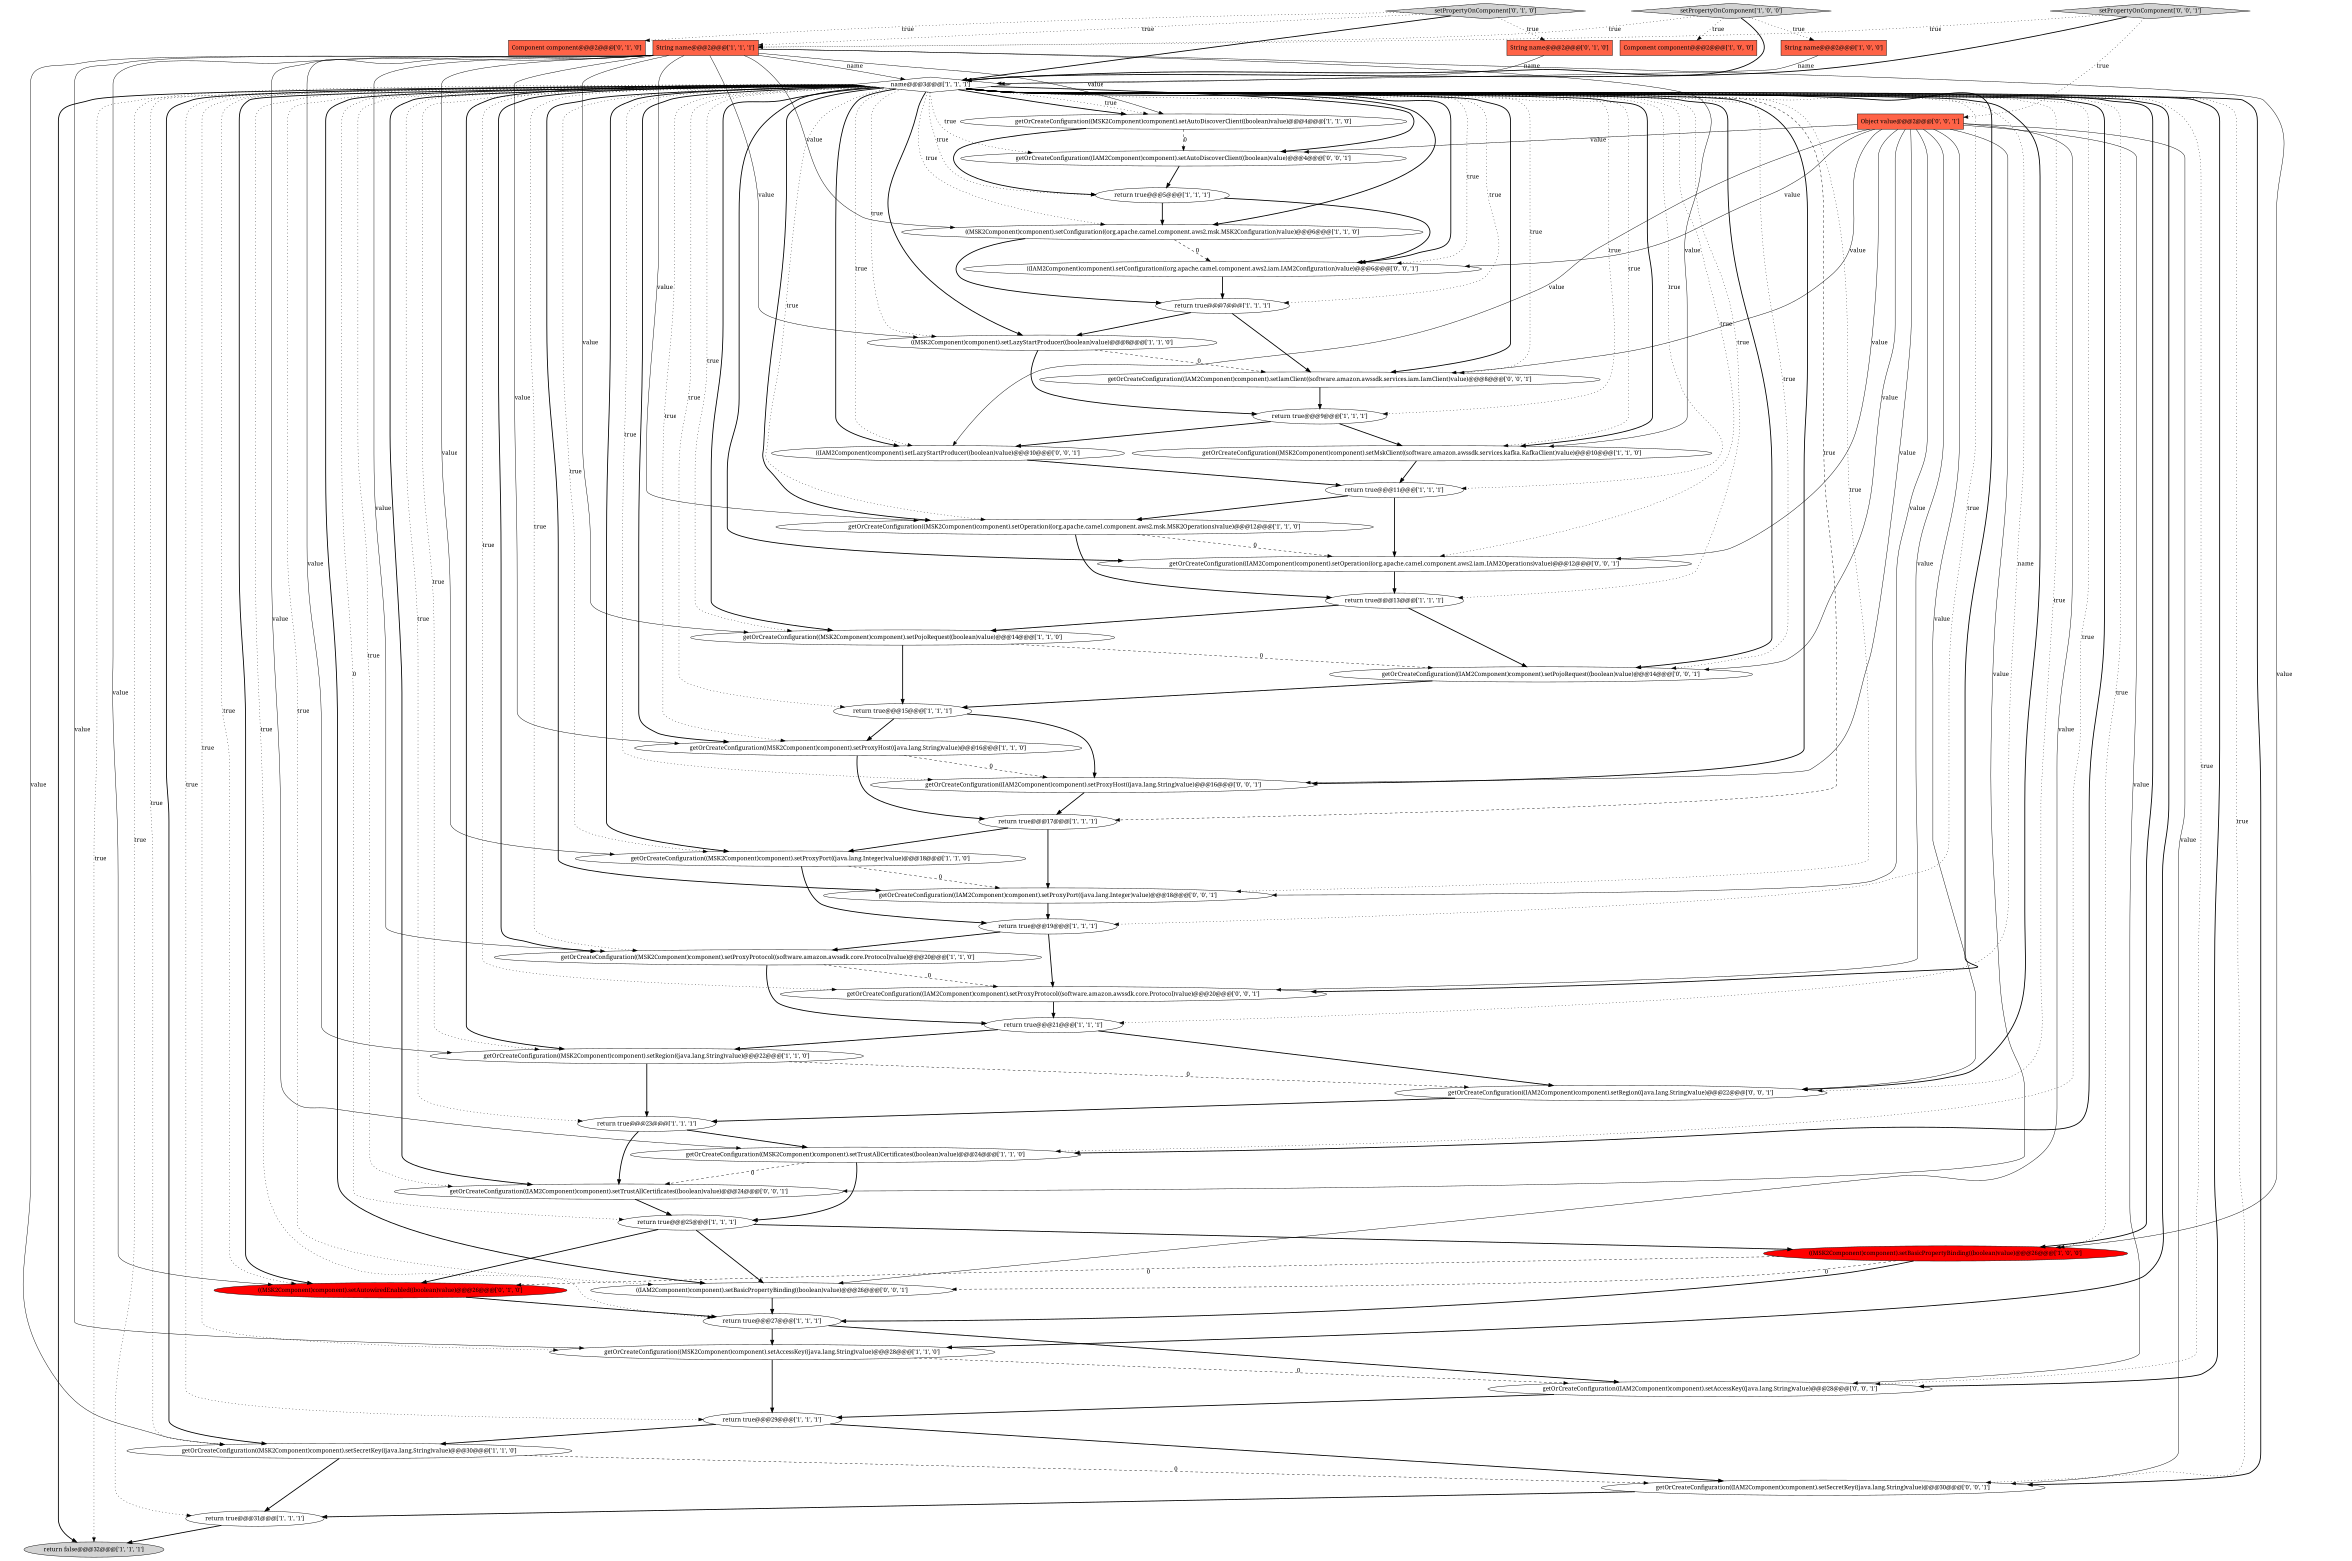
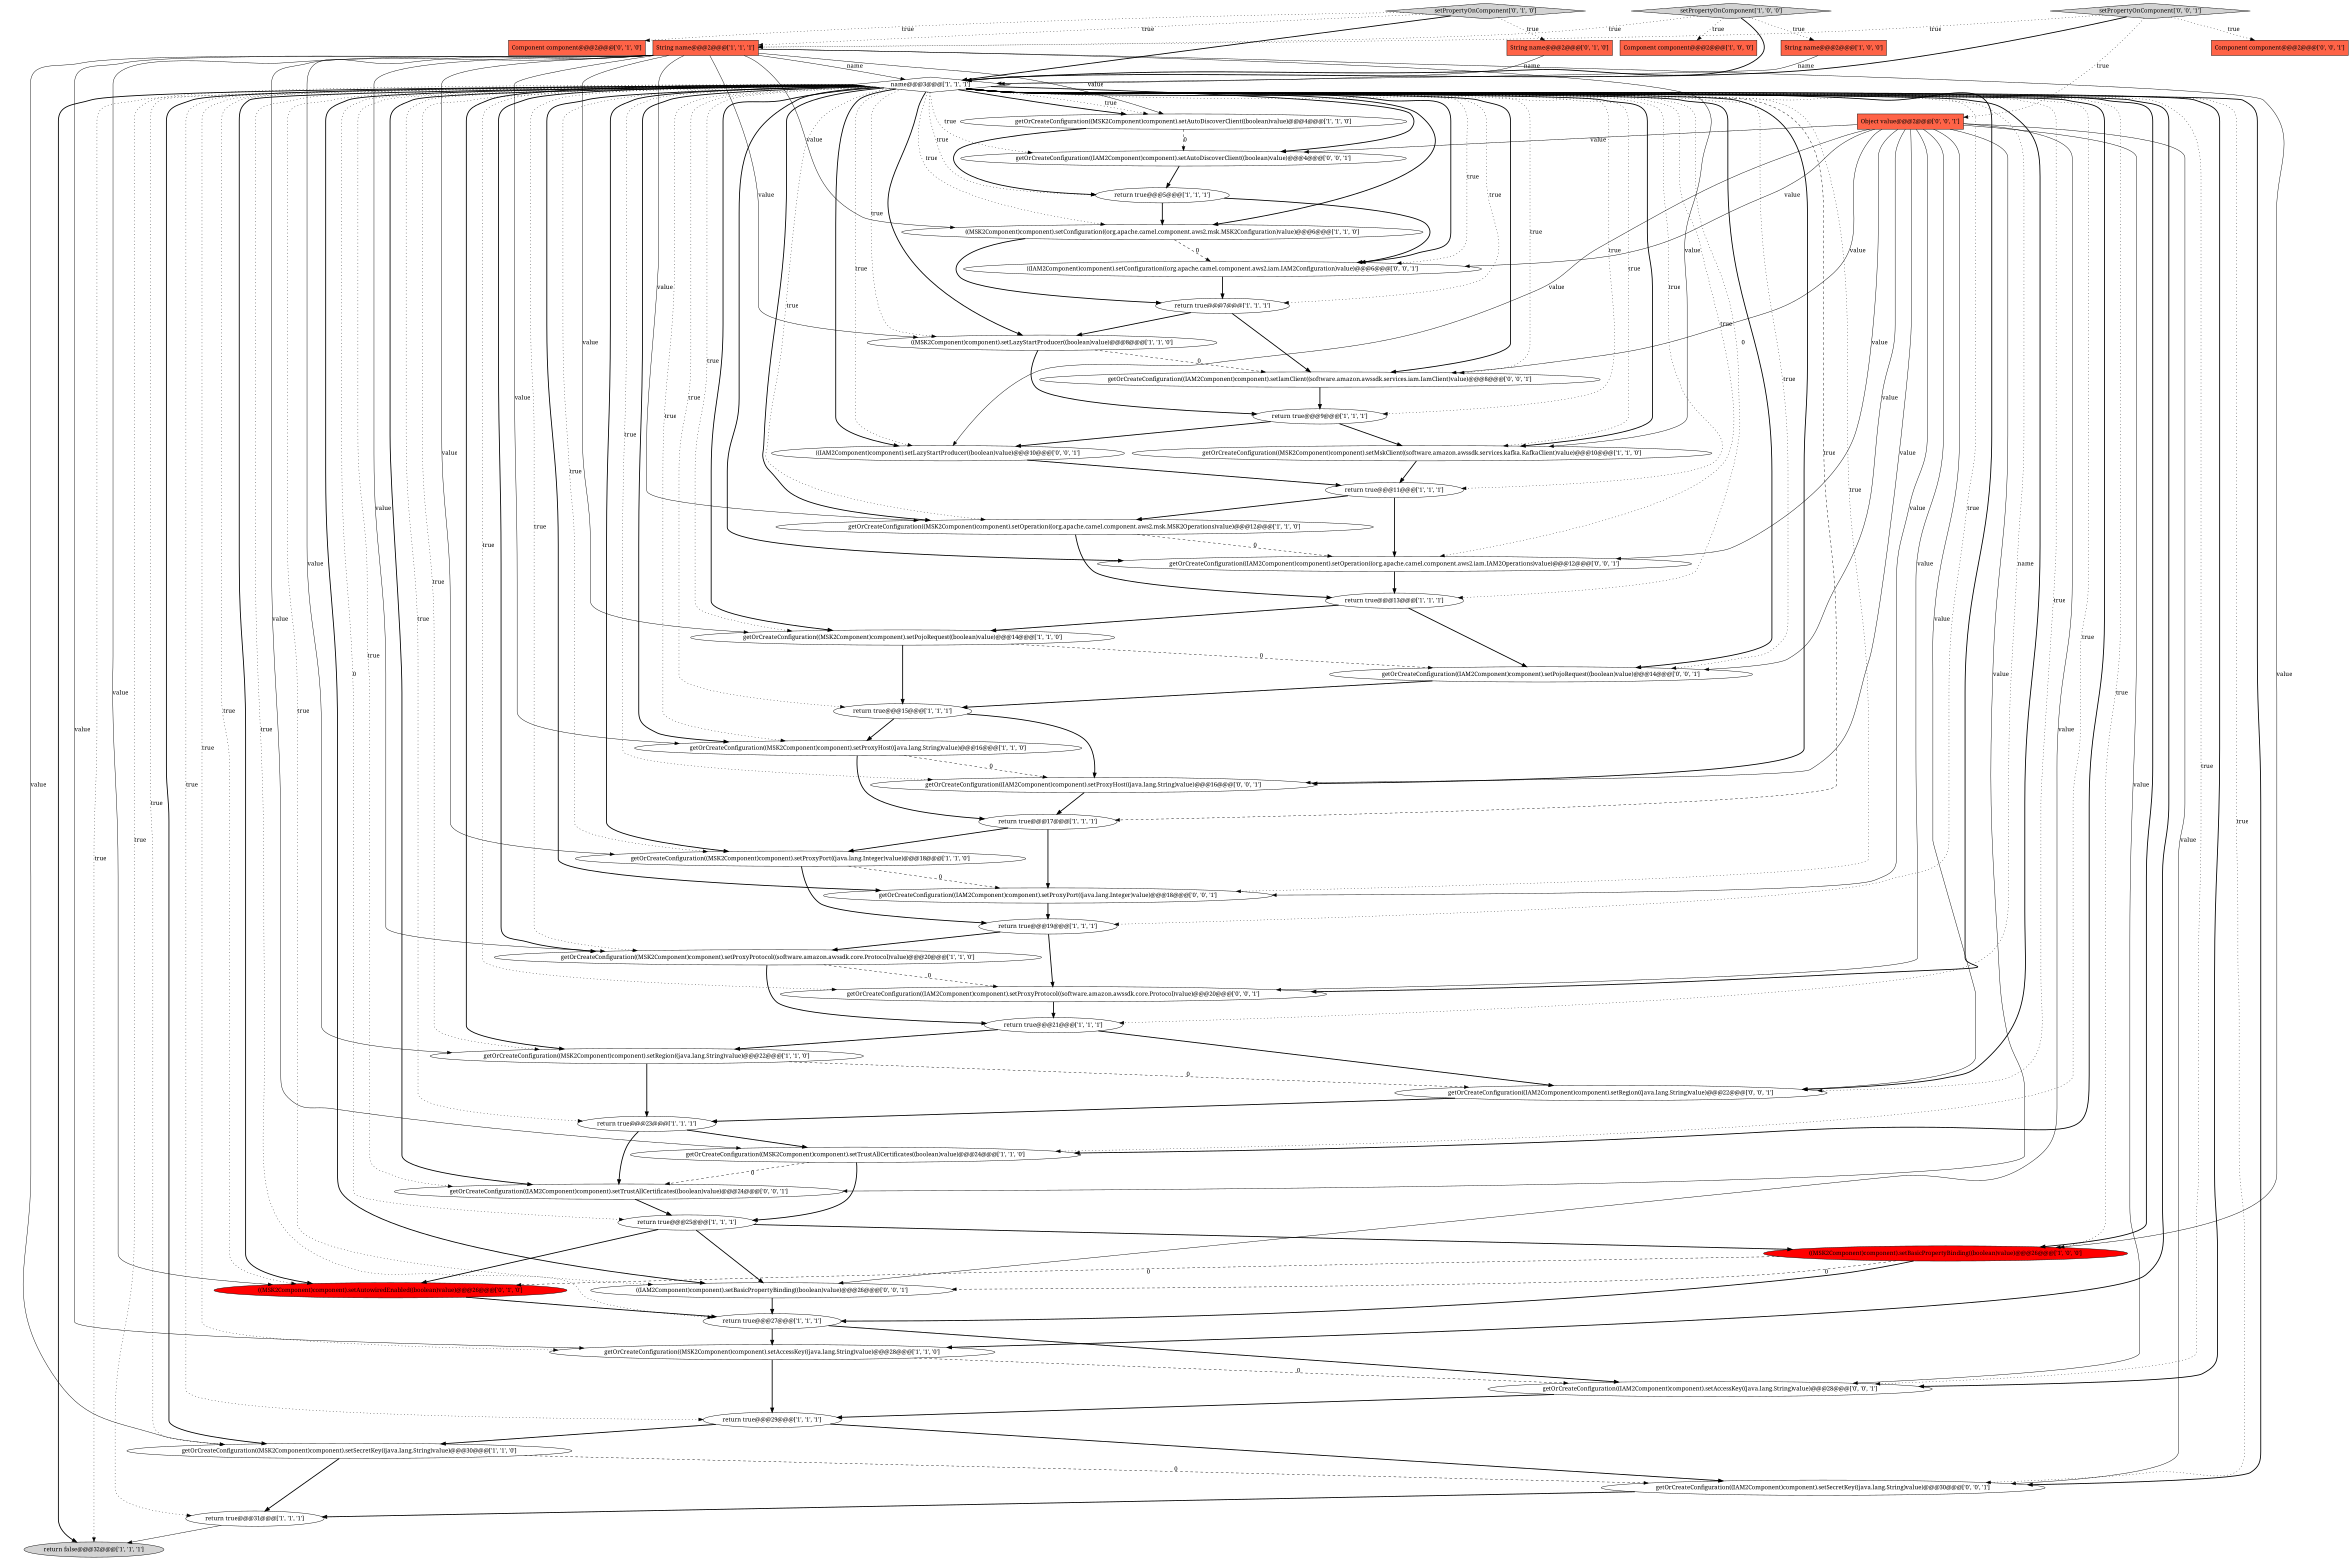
none -> (2280, 48)
(1743, 343) -> (1743, 343)
(177, 1534) -> (177, 1534)
